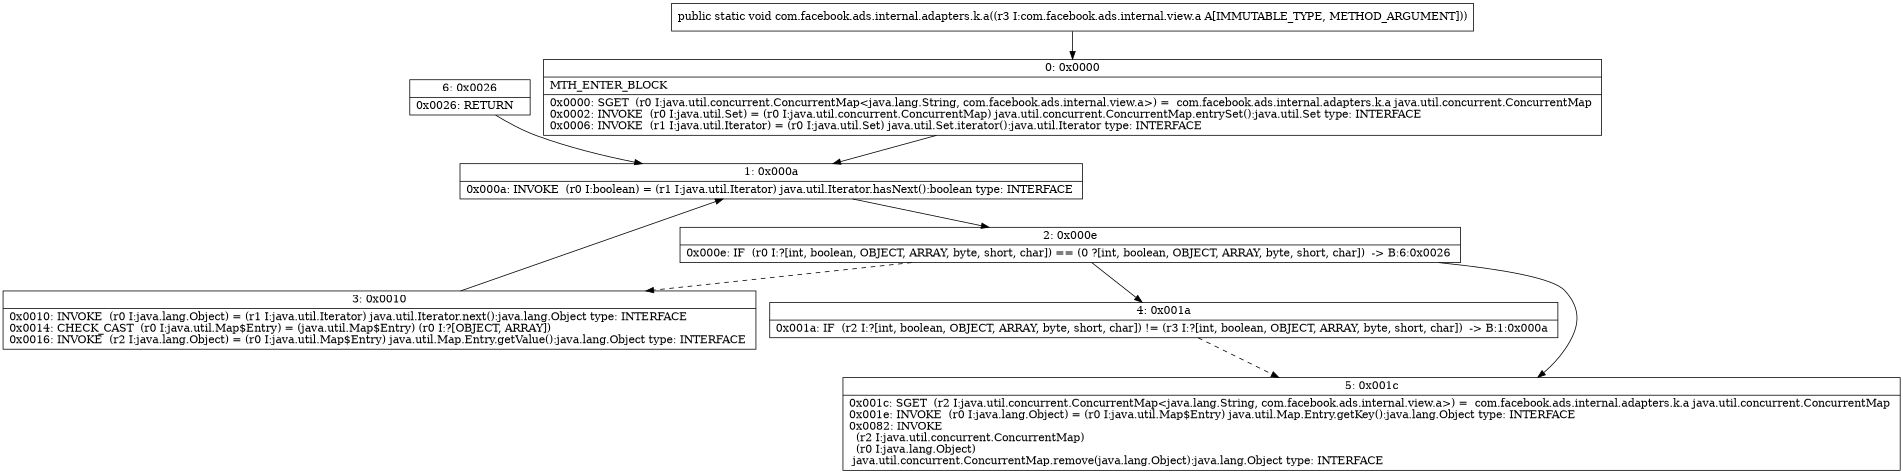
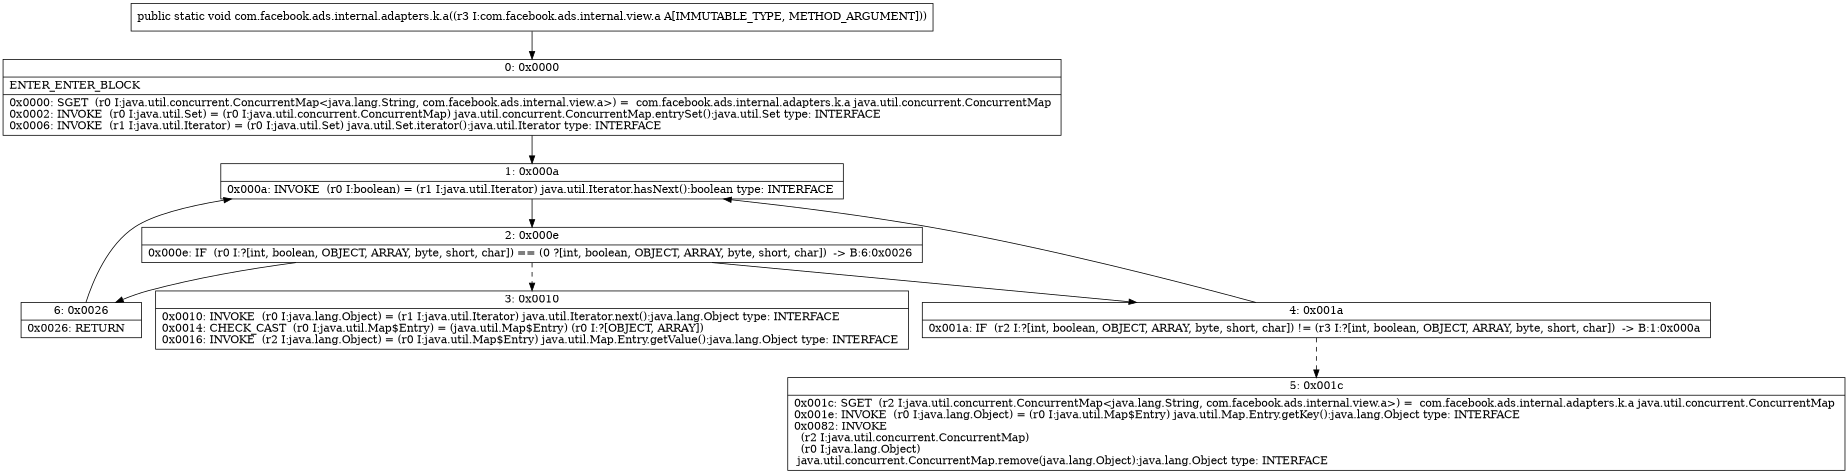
(609, 85) -> (75, 85)
(588, 246) -> (996, 240)
(1550, 282) -> (208, 277)
